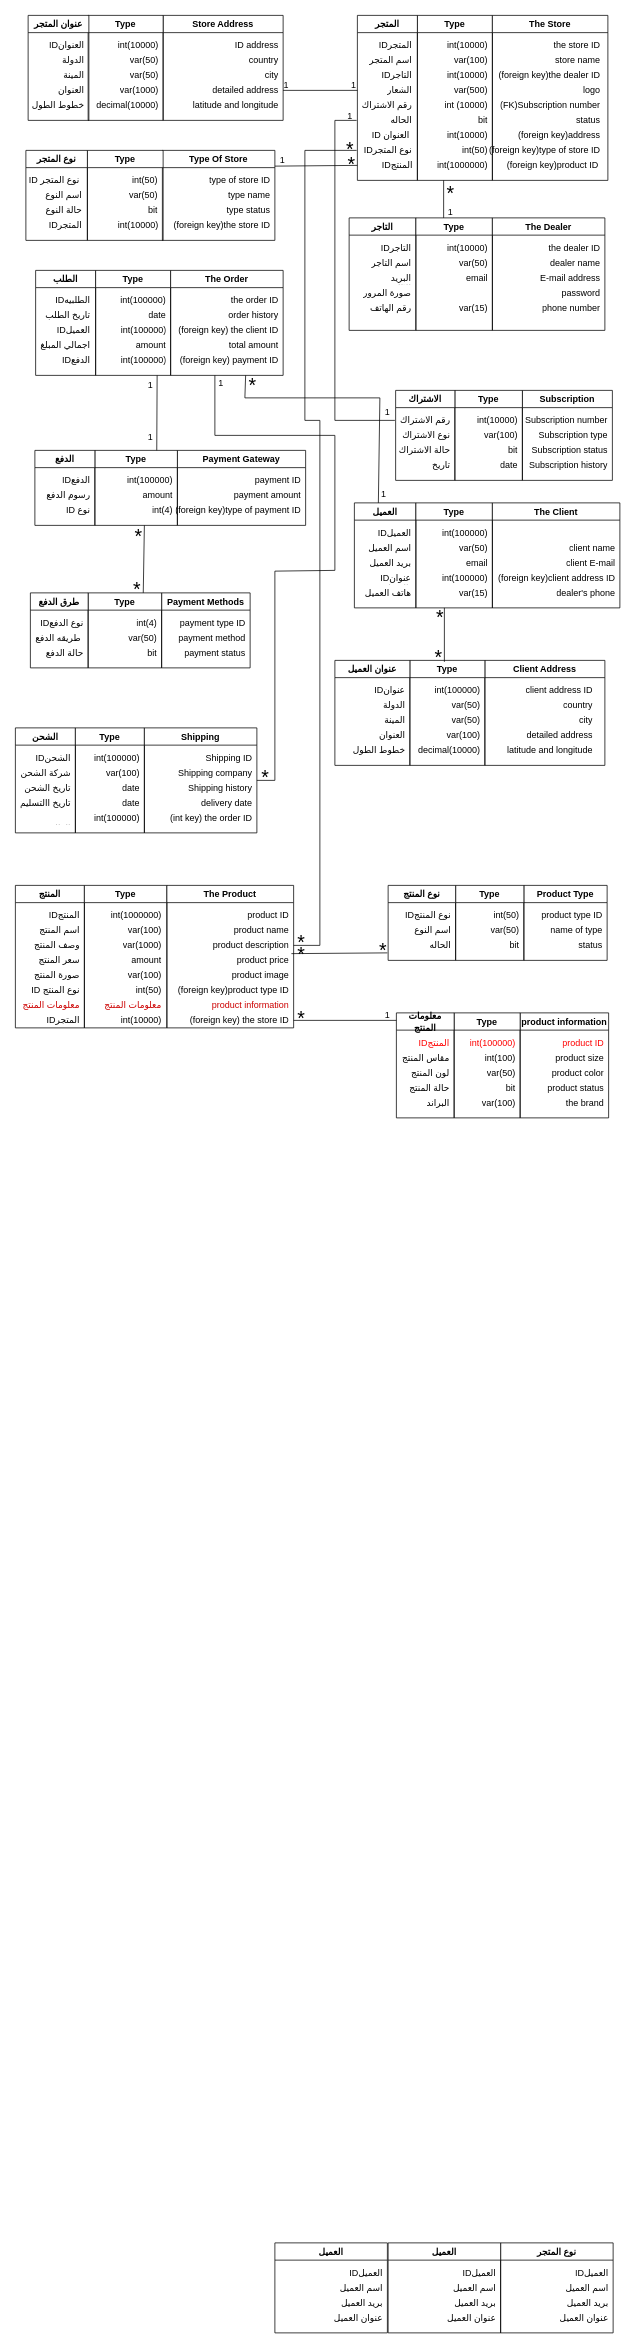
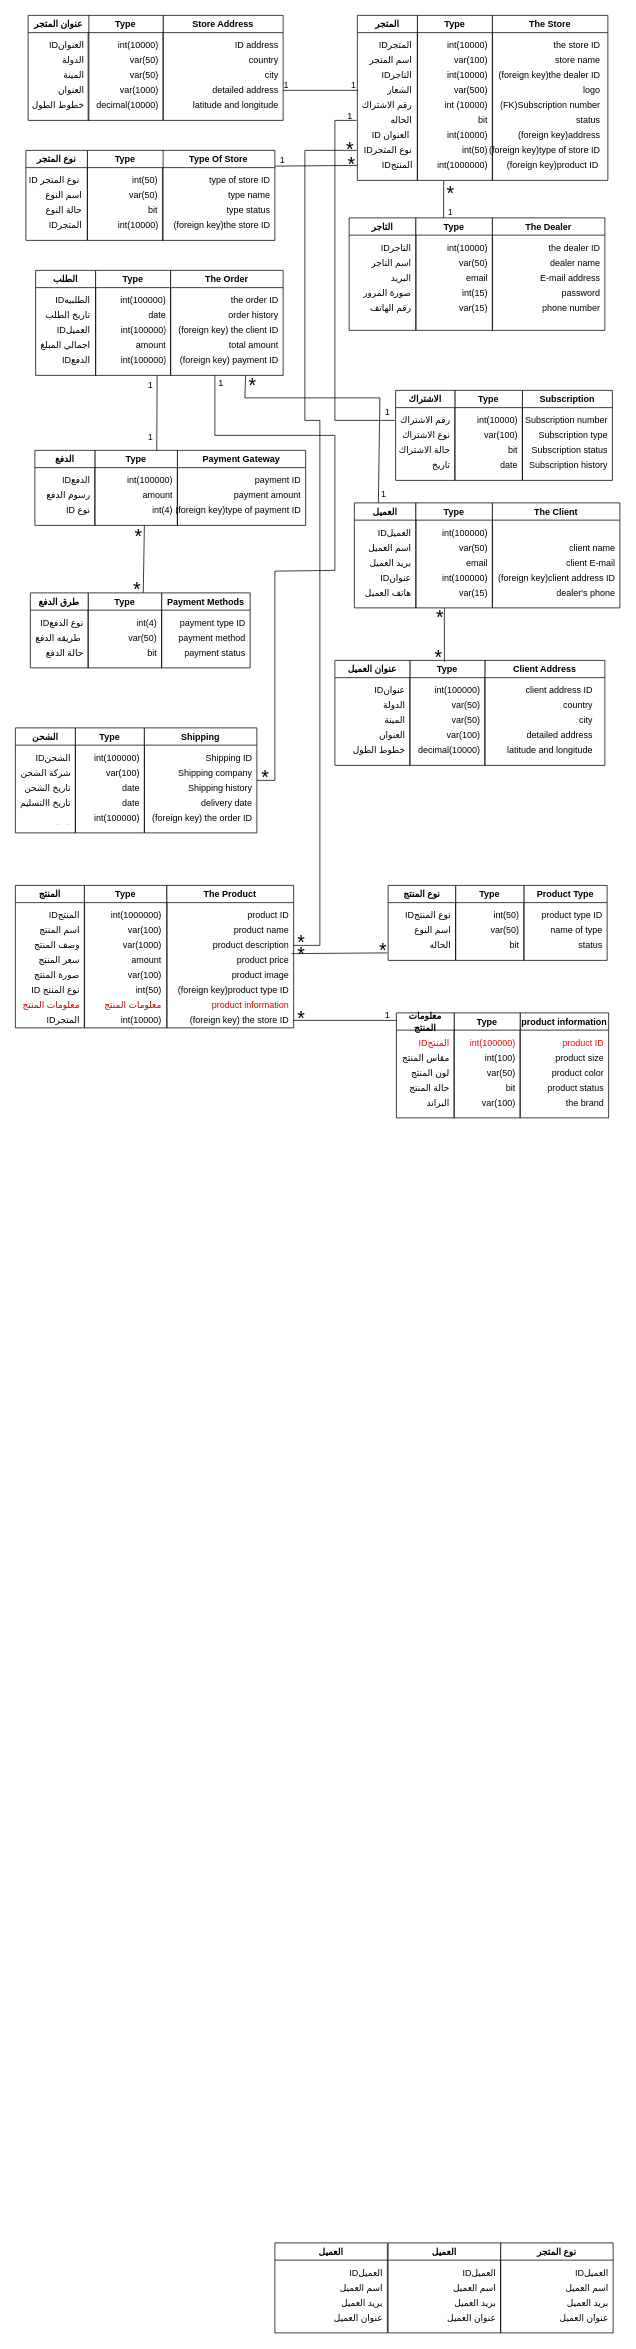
none -> (462, 293)
(203, 818) -> (200, 818)
